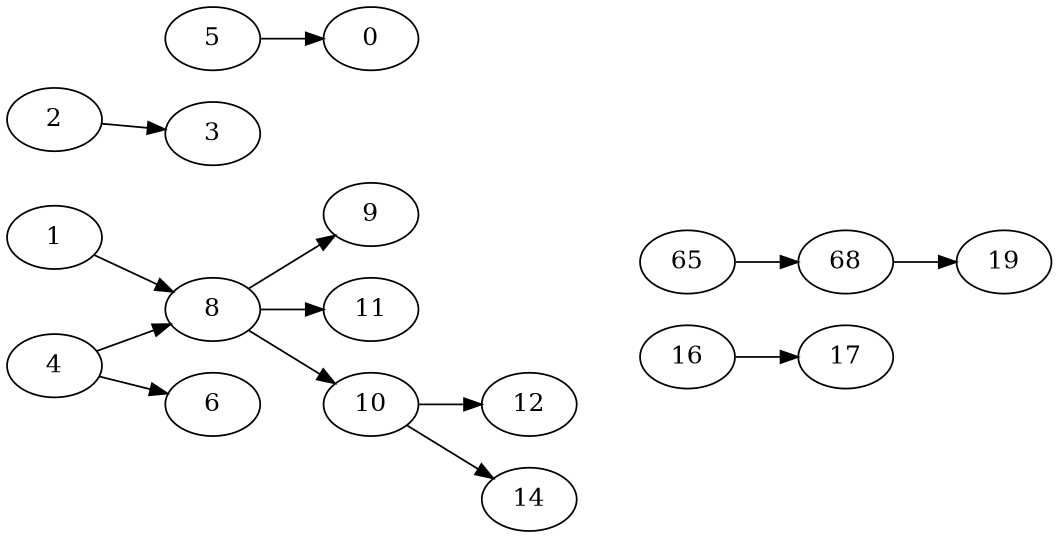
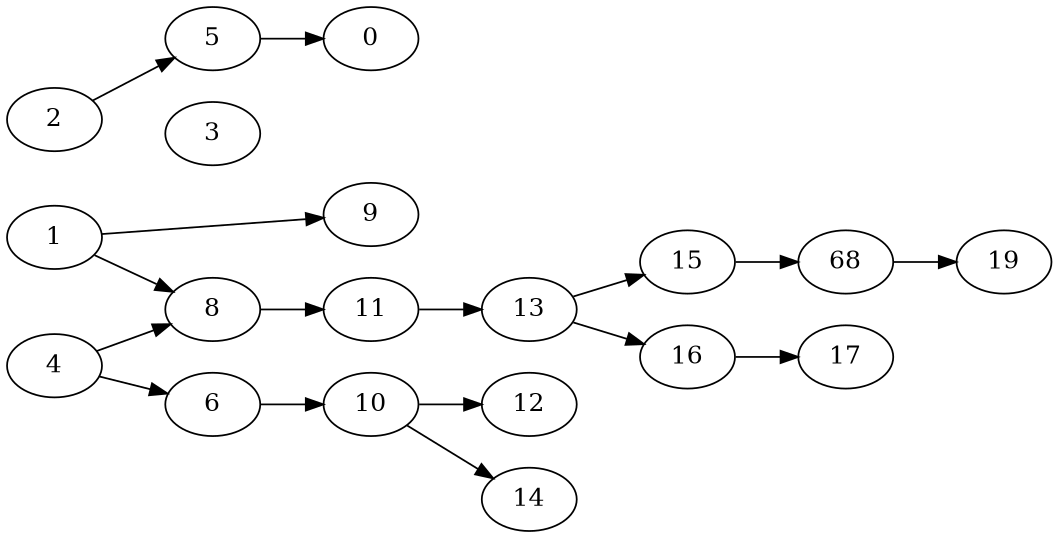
(125, 126) -> (126, 83)
(688, 262) -> (688, 262)
(284, 267) -> (204, 227)
none -> (529, 309)
(284, 352) -> (283, 404)
